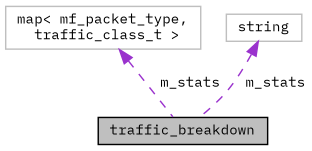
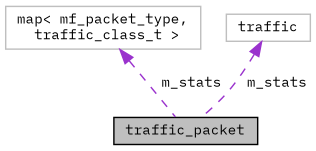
(264, 28) -> (268, 28)
(183, 131) -> (186, 131)
